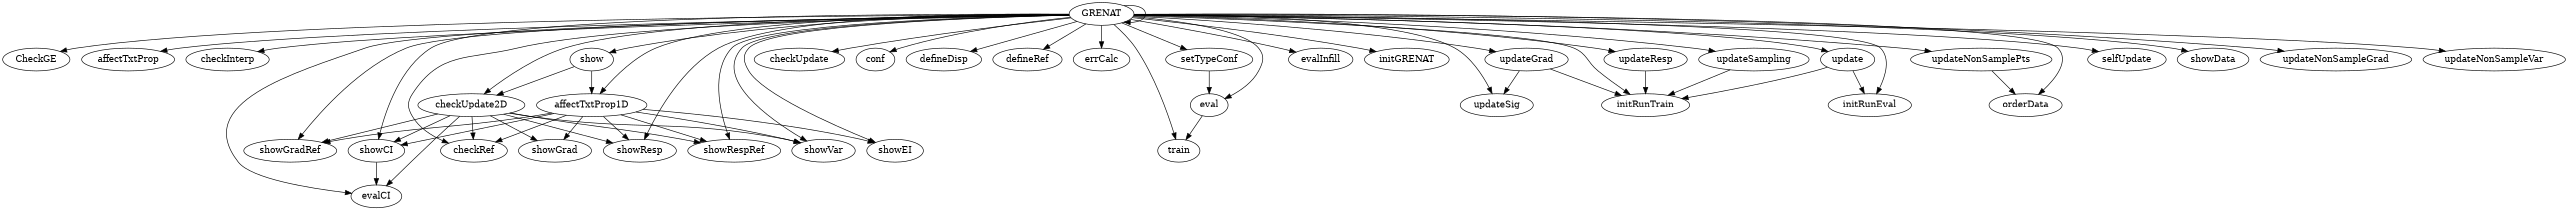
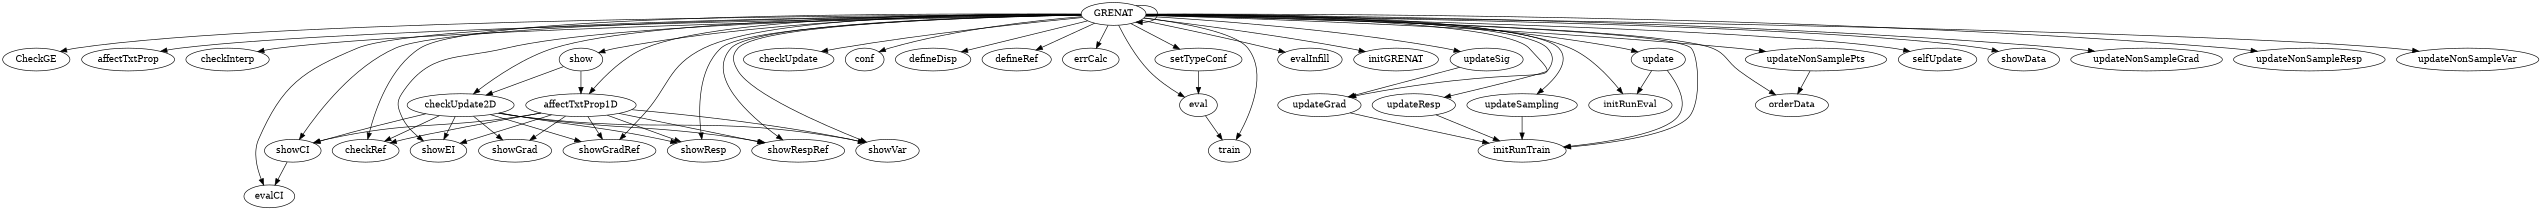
none -> (2309, 60)
(1513, 80) -> (1407, 81)
(425, 148) -> (451, 125)
